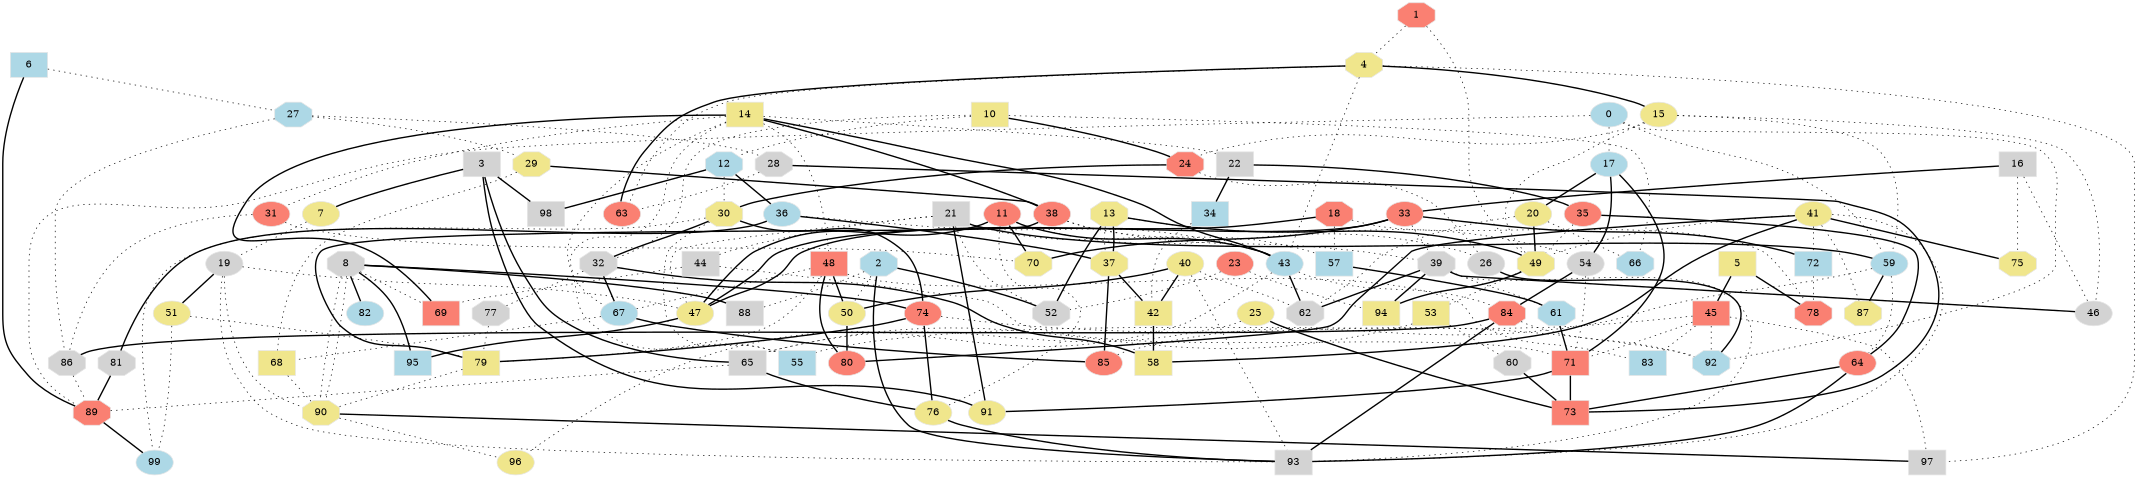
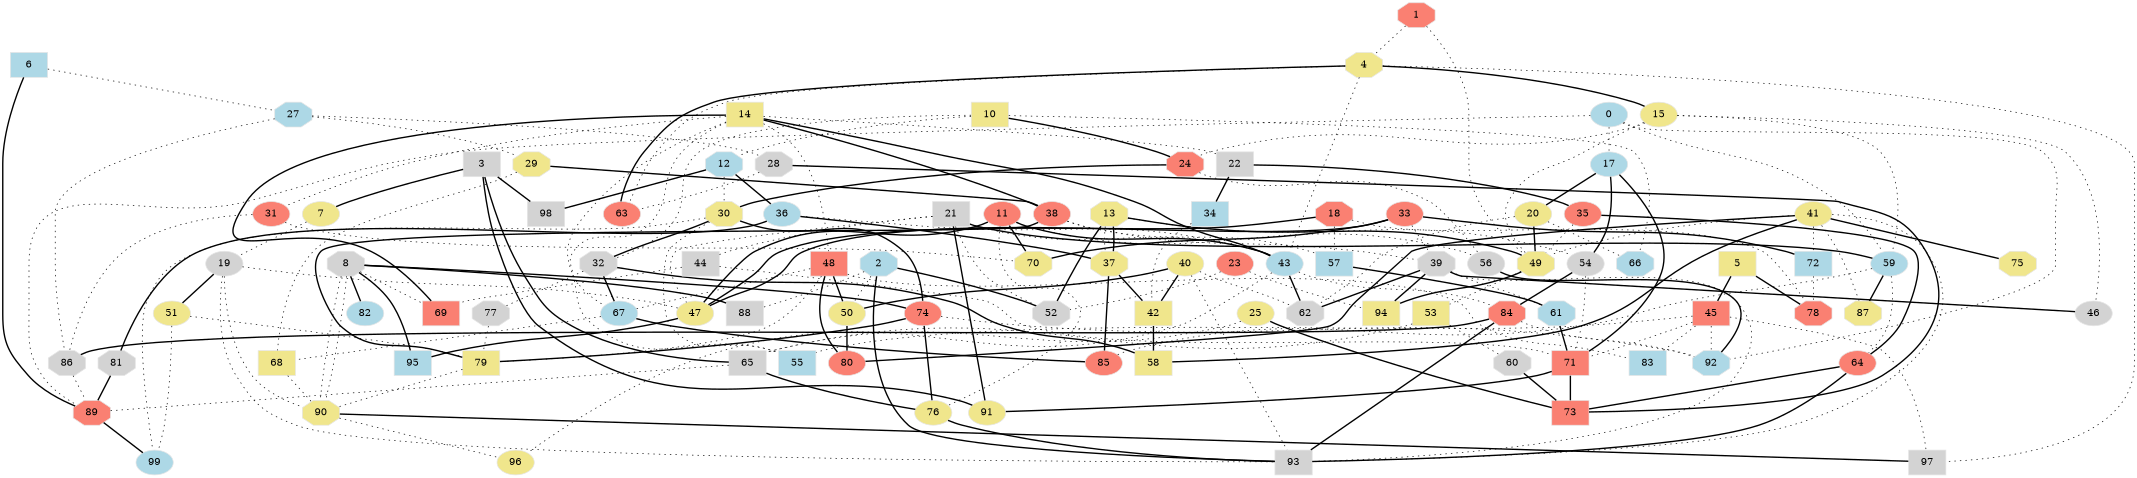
(2018, 164) -> none
(1486, 264) -> (1486, 264)
